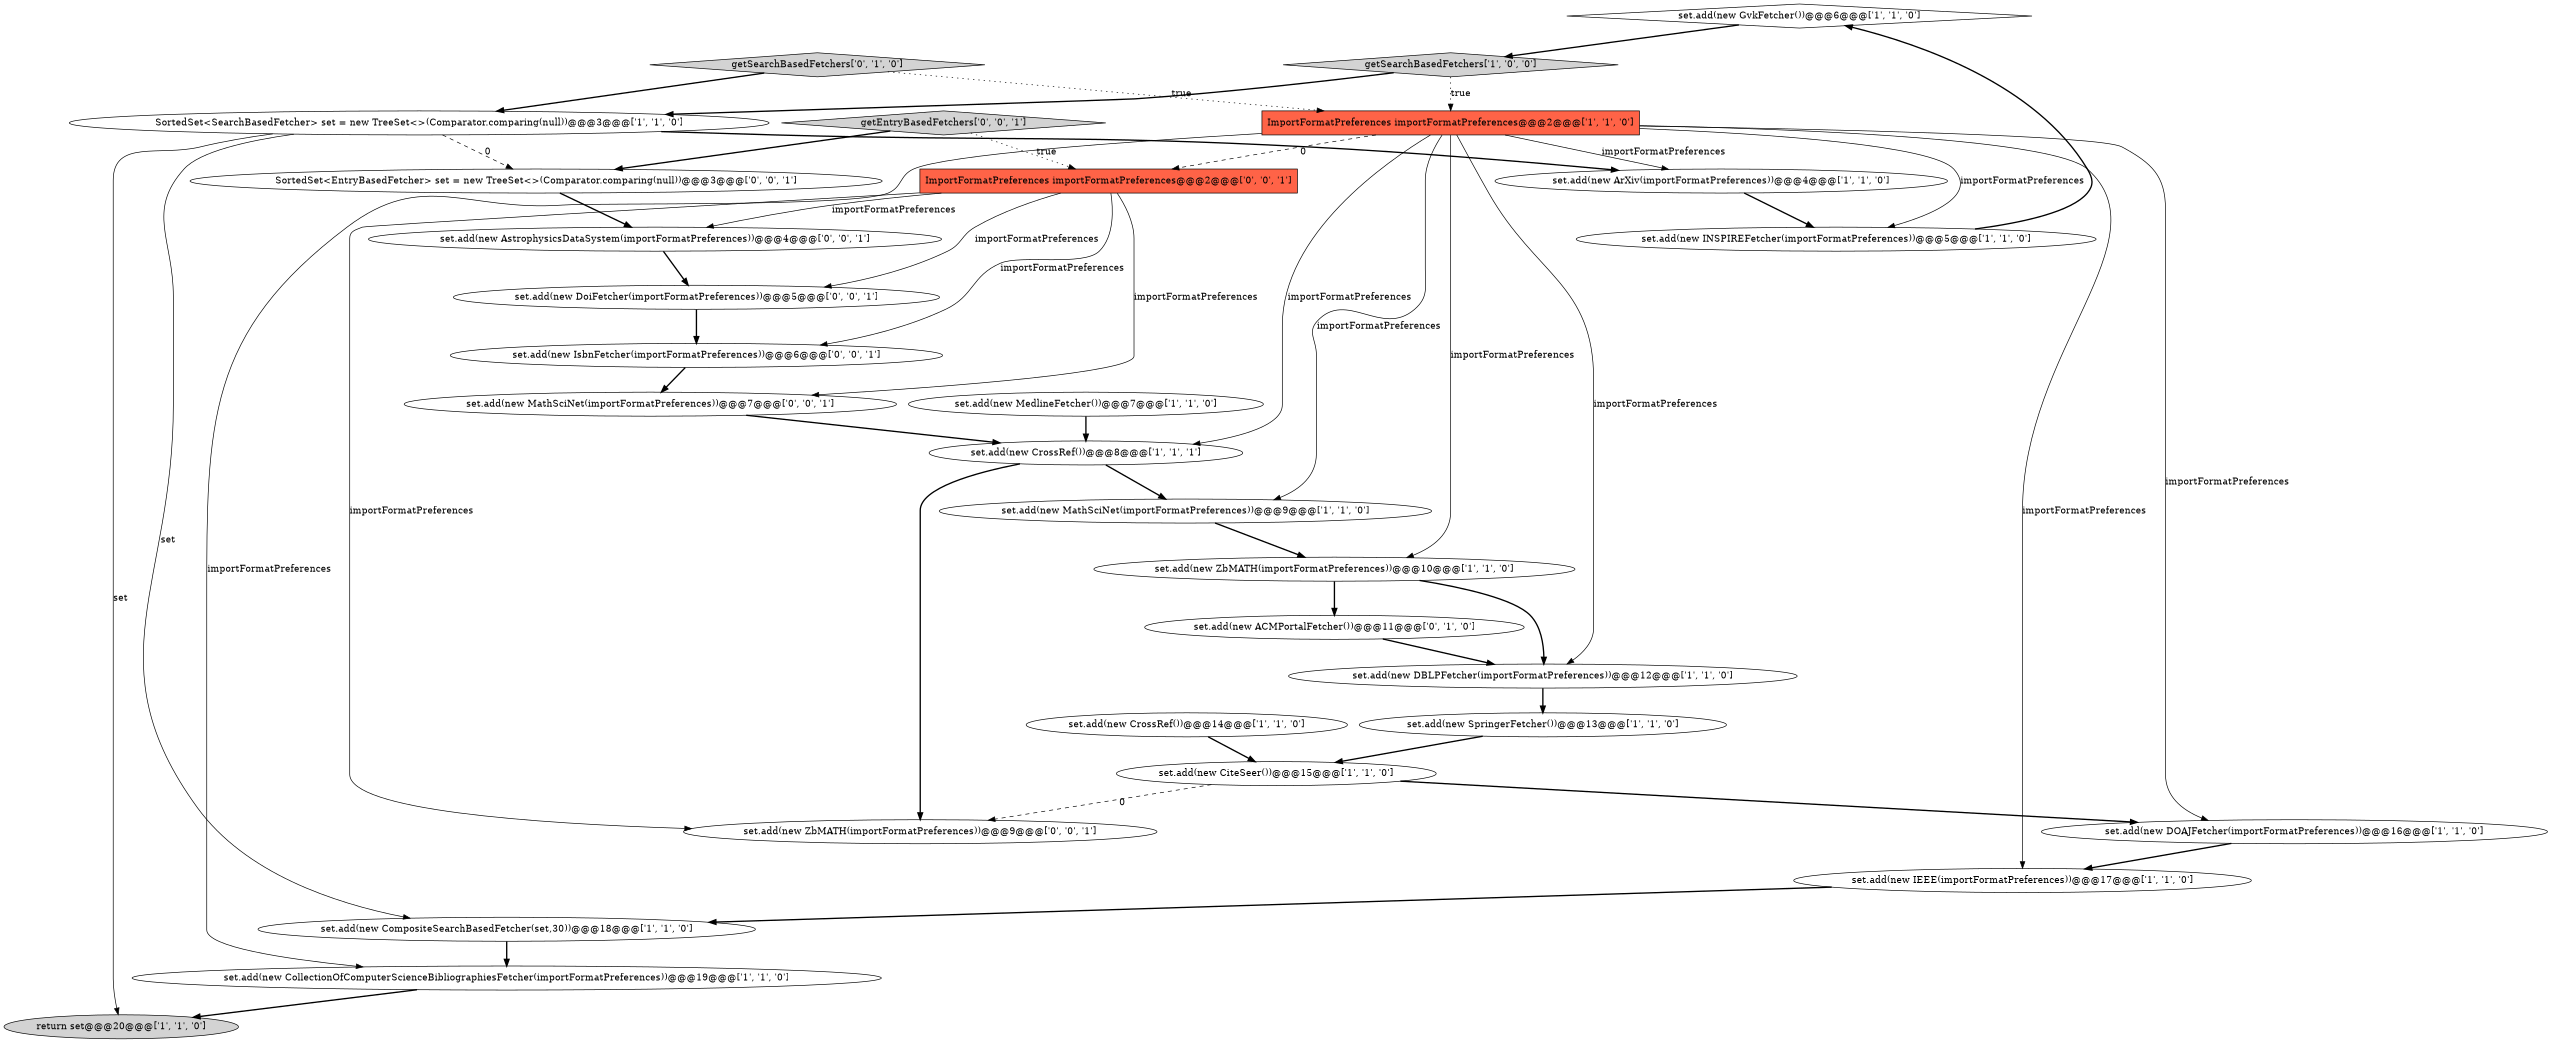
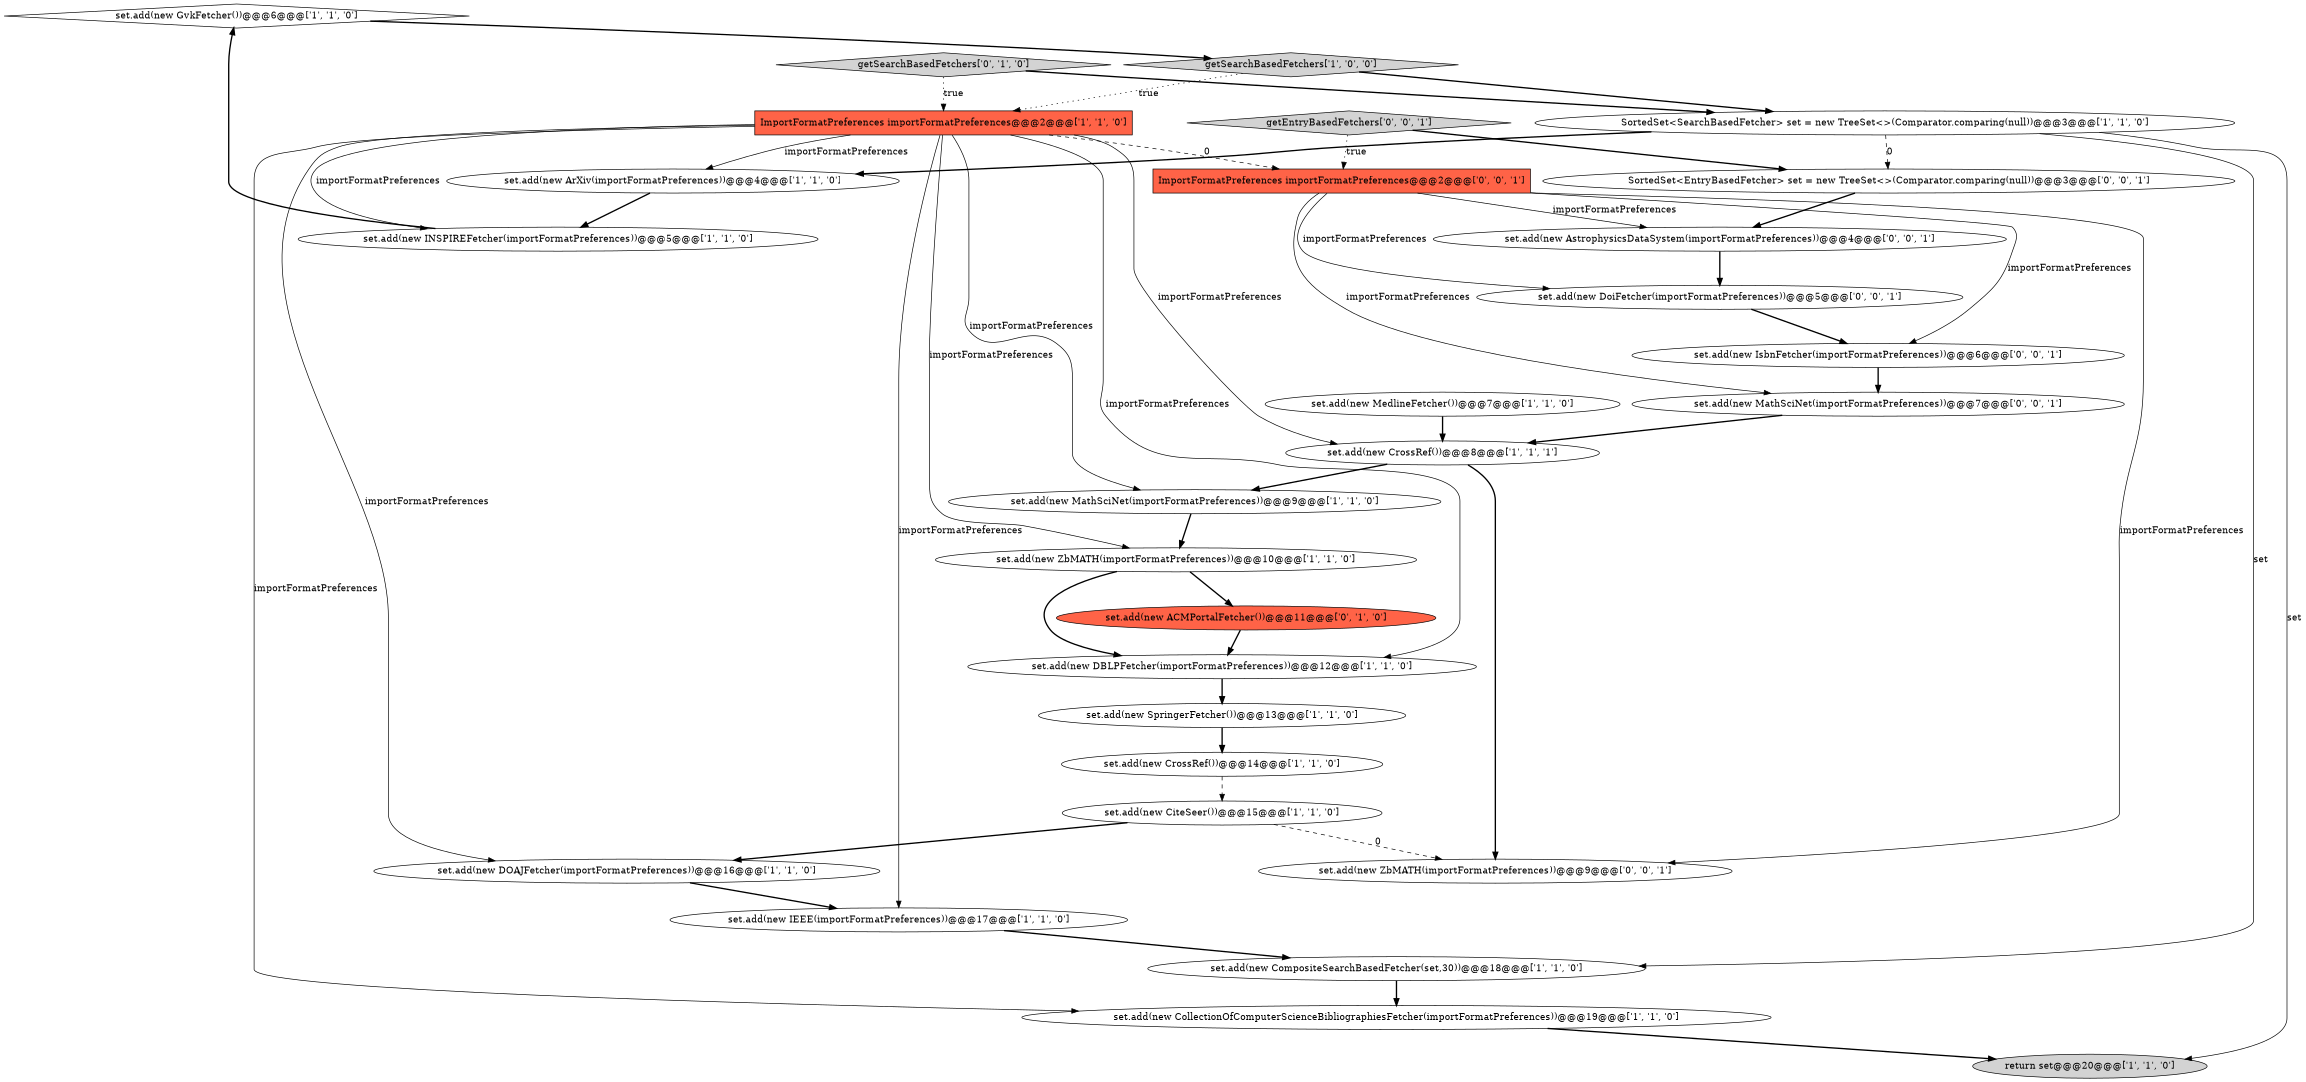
(1334, 627) -> (1246, 618)
(1229, 748) -> (1222, 785)
(1413, 749) -> (1222, 737)
